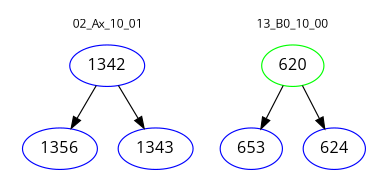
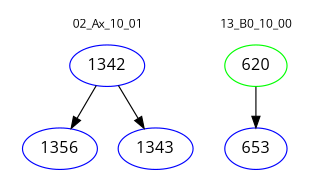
(334, 149) -> none
